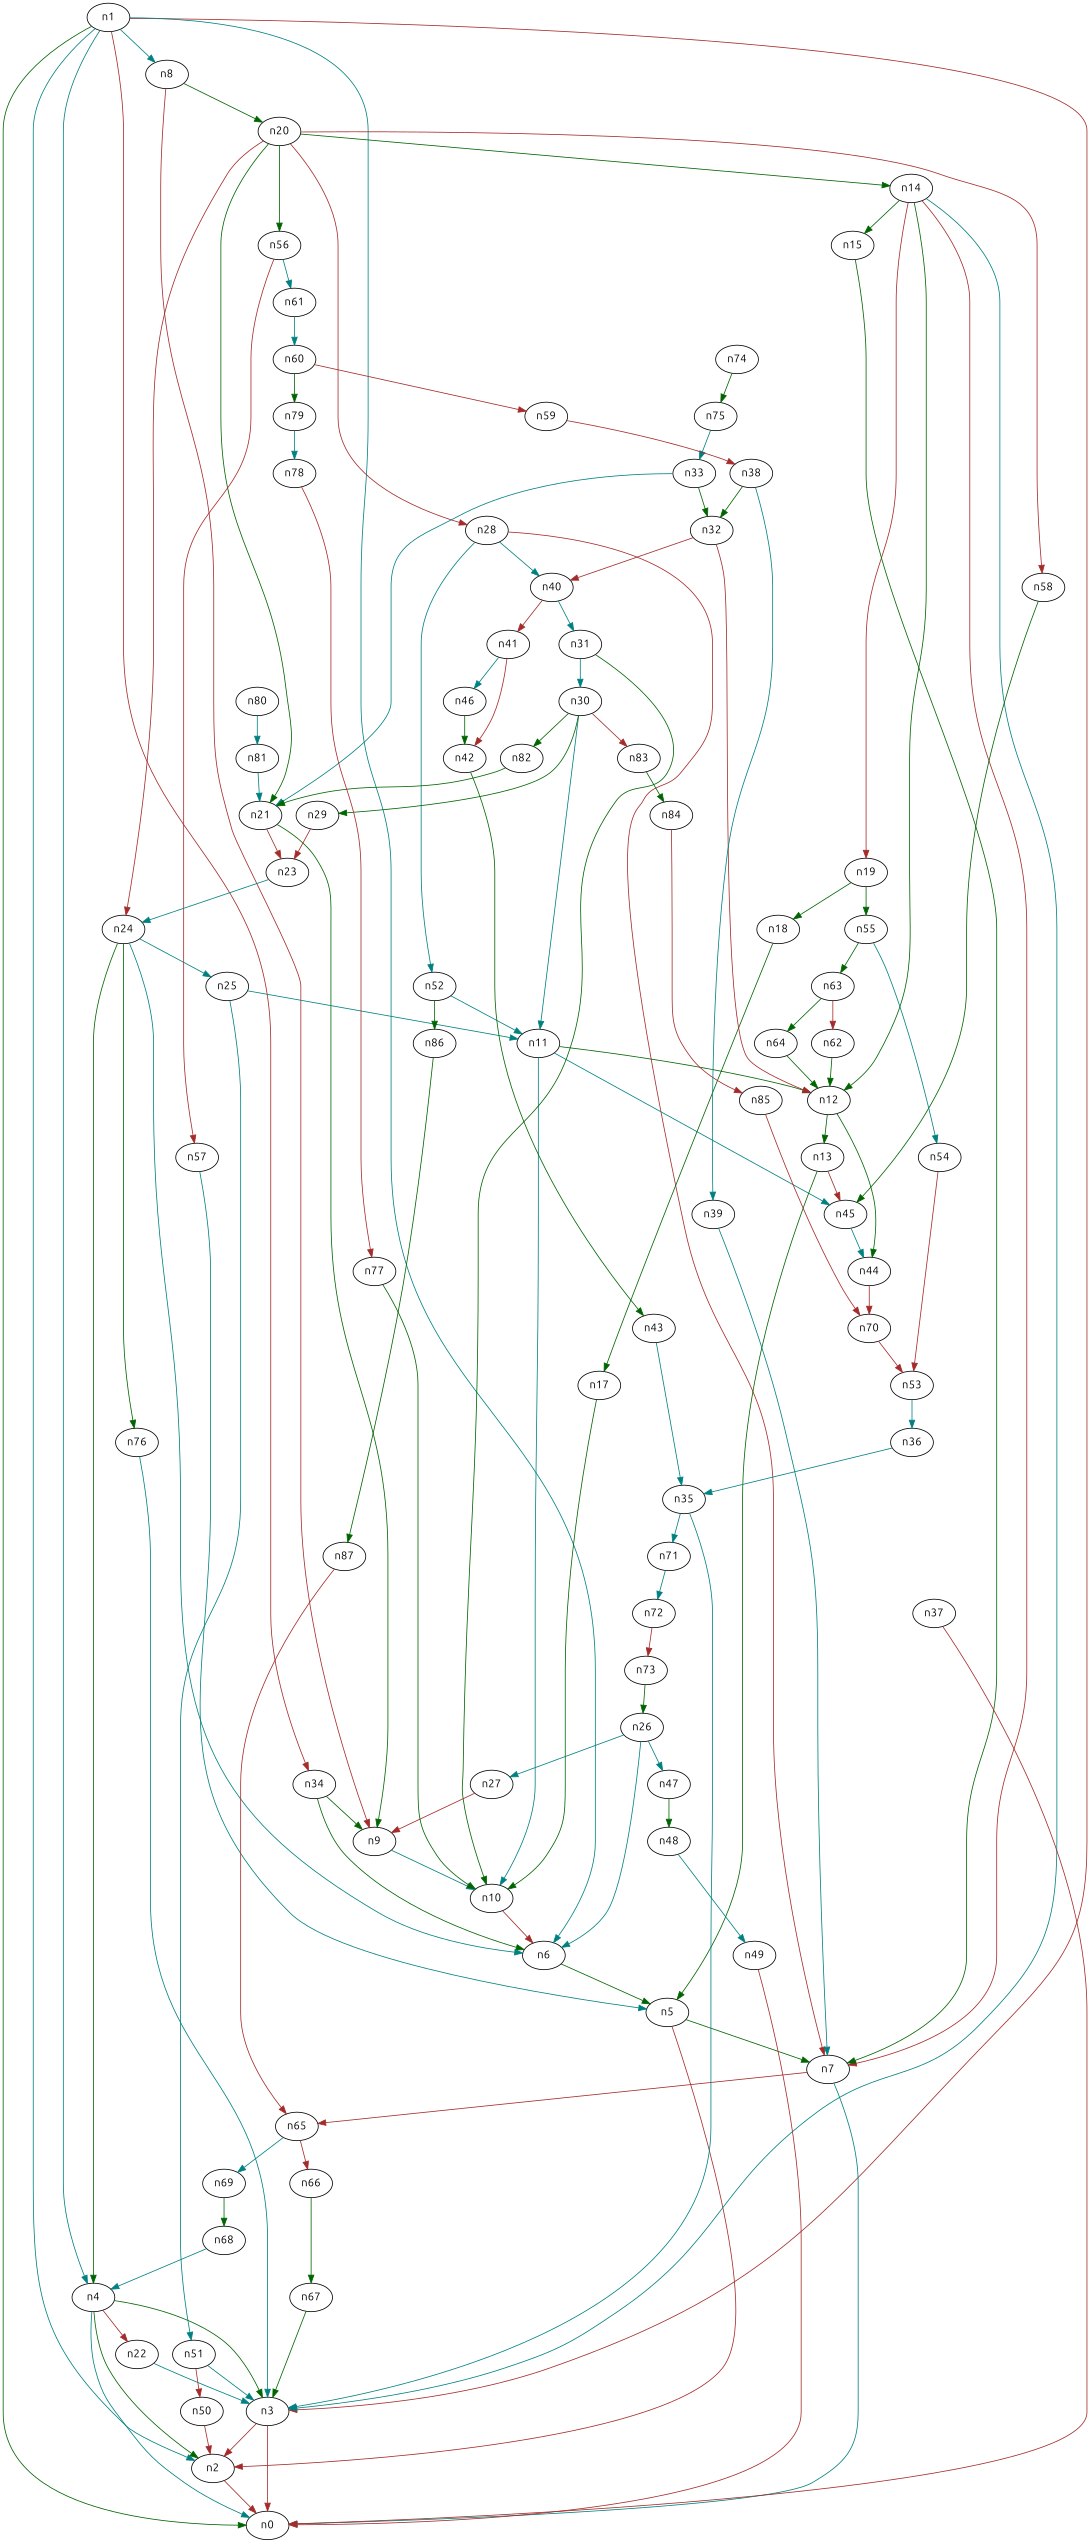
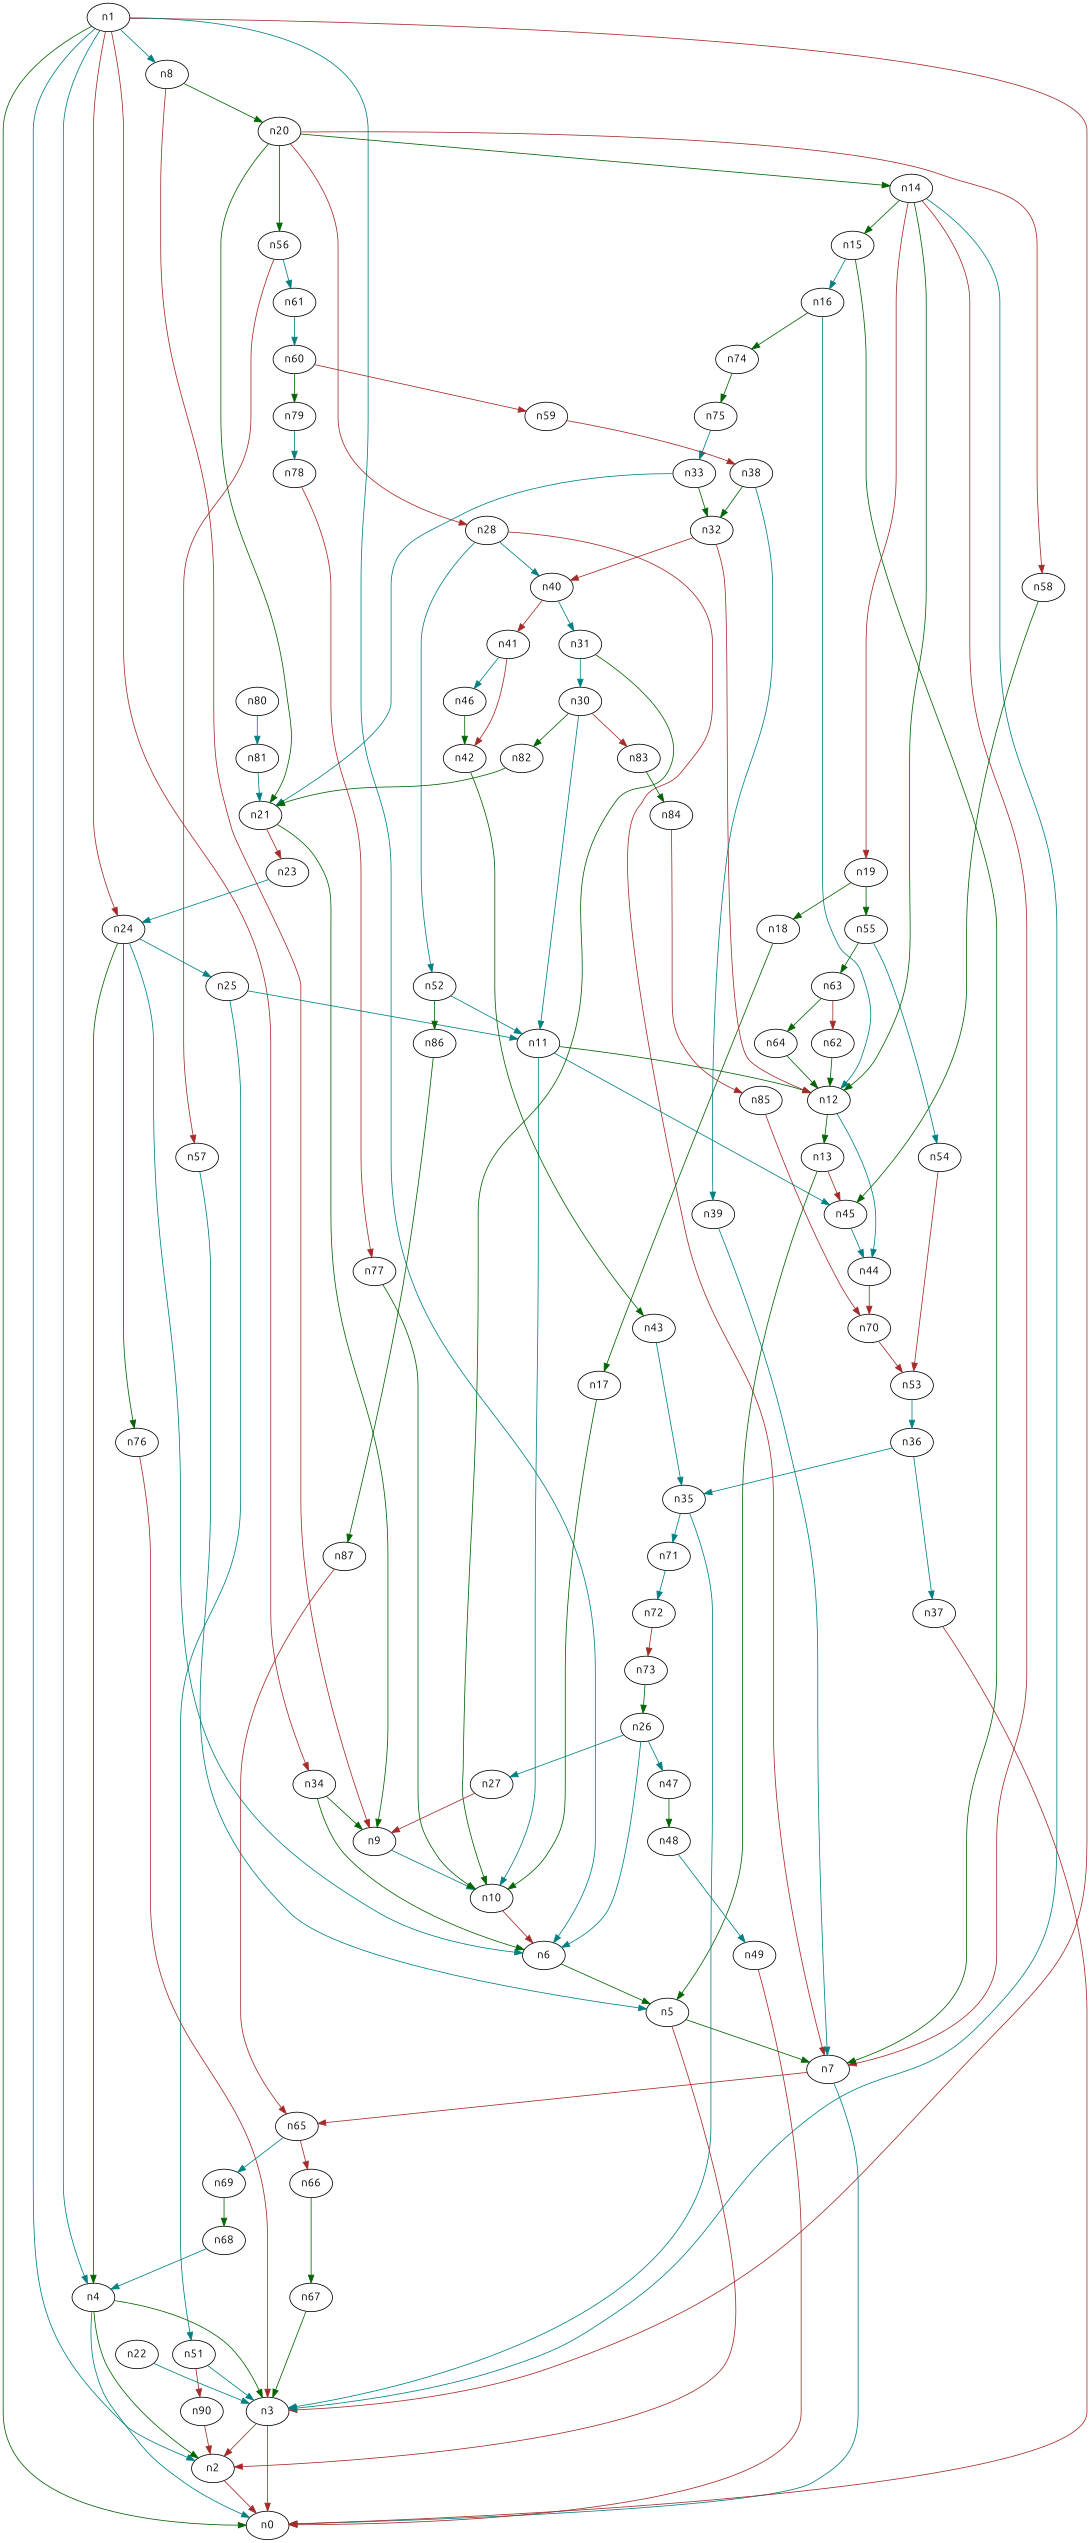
none -> (823, 302)
(153, 509) -> (93, 471)
(317, 815) -> none
(868, 1178) -> (868, 1178)
none -> (923, 1524)
(154, 1935) -> (154, 1935)
(113, 2323) -> none
(202, 2411) -> (202, 2411)
